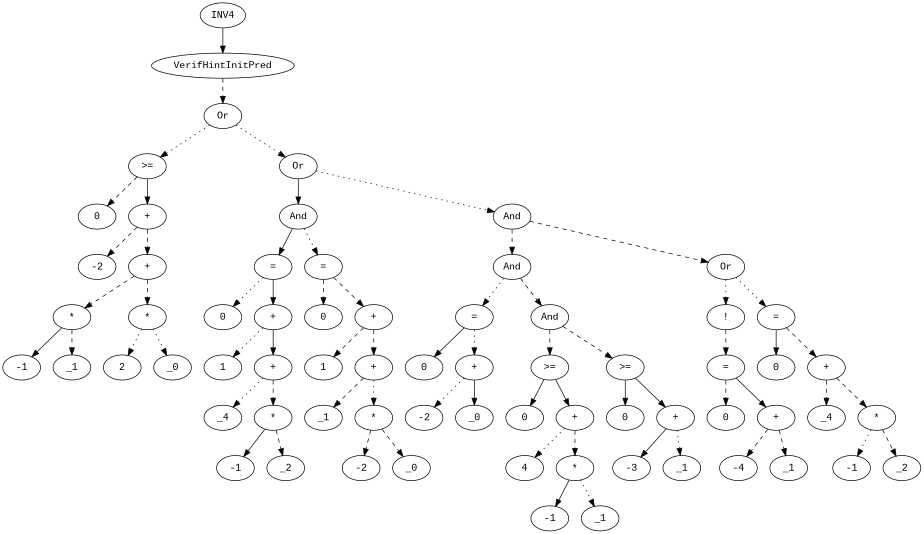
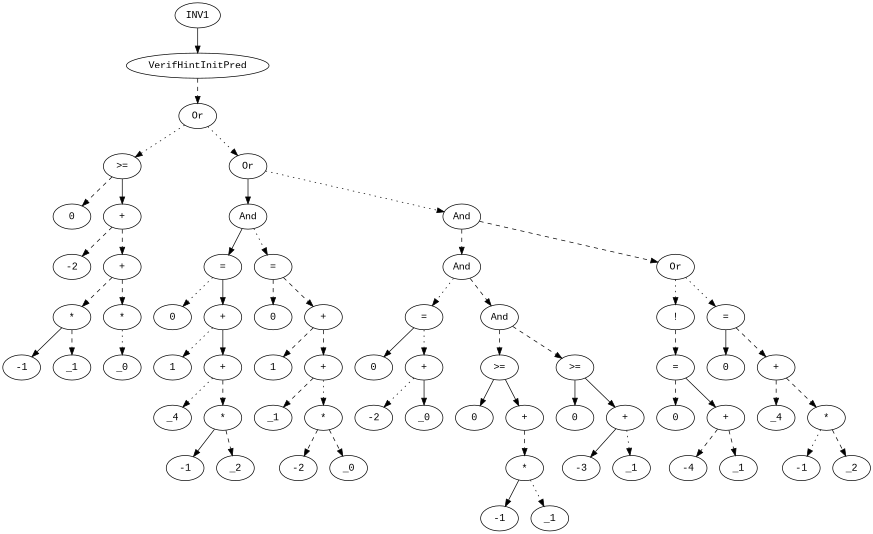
(223, 15) -> (198, 15)
(122, 367) -> none
(525, 468) -> none
